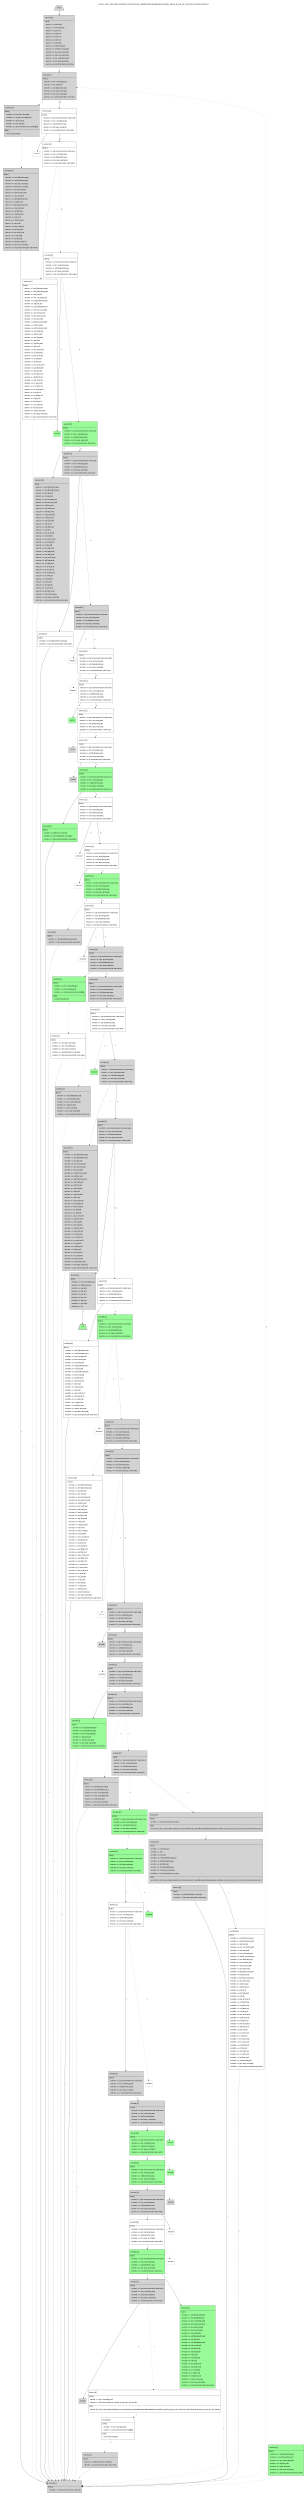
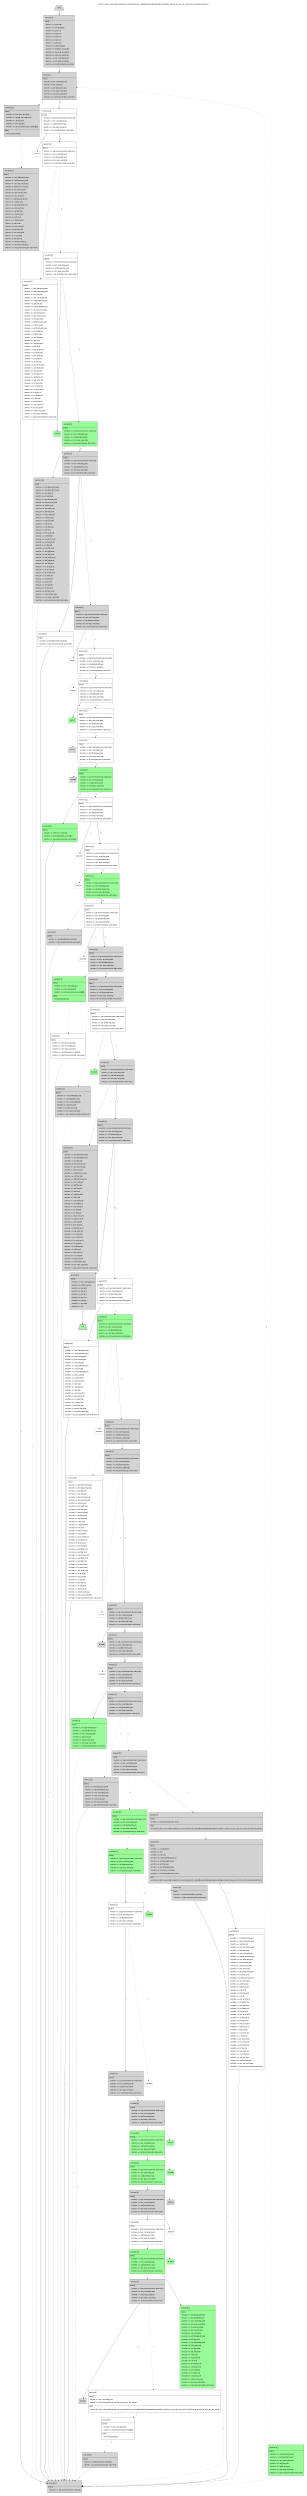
(170, 2262) -> (170, 2262)
